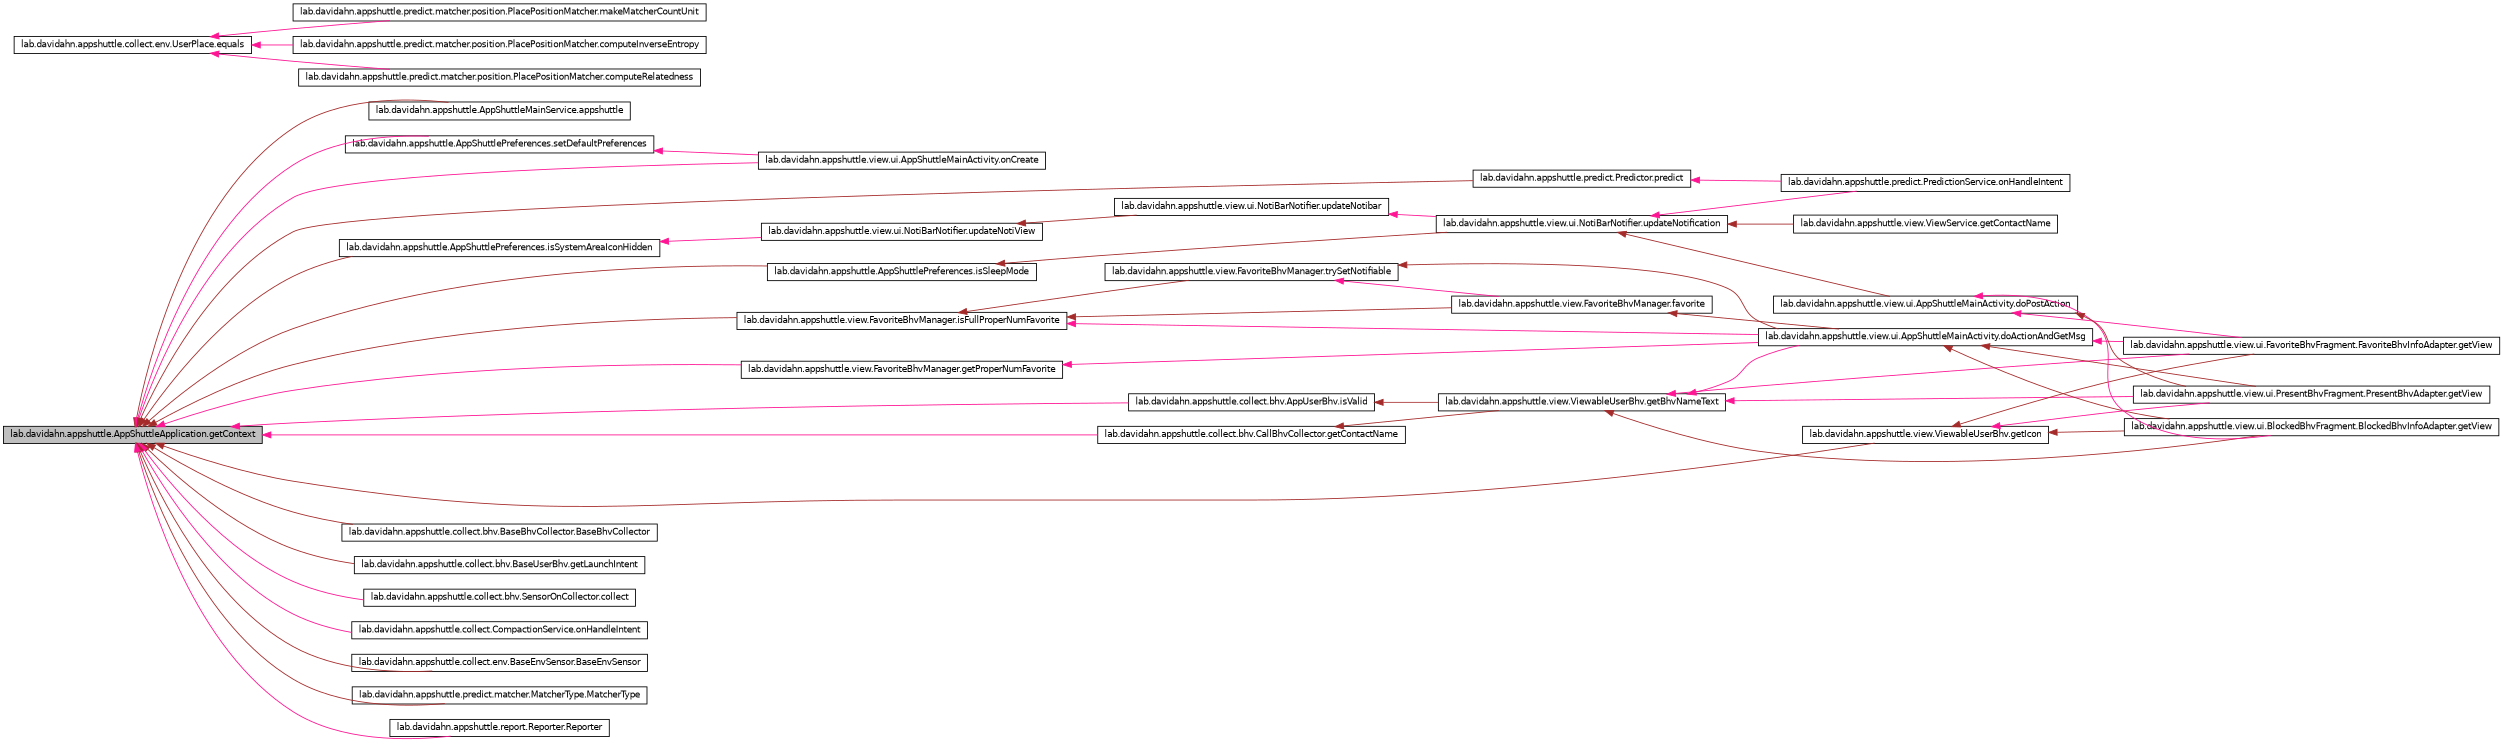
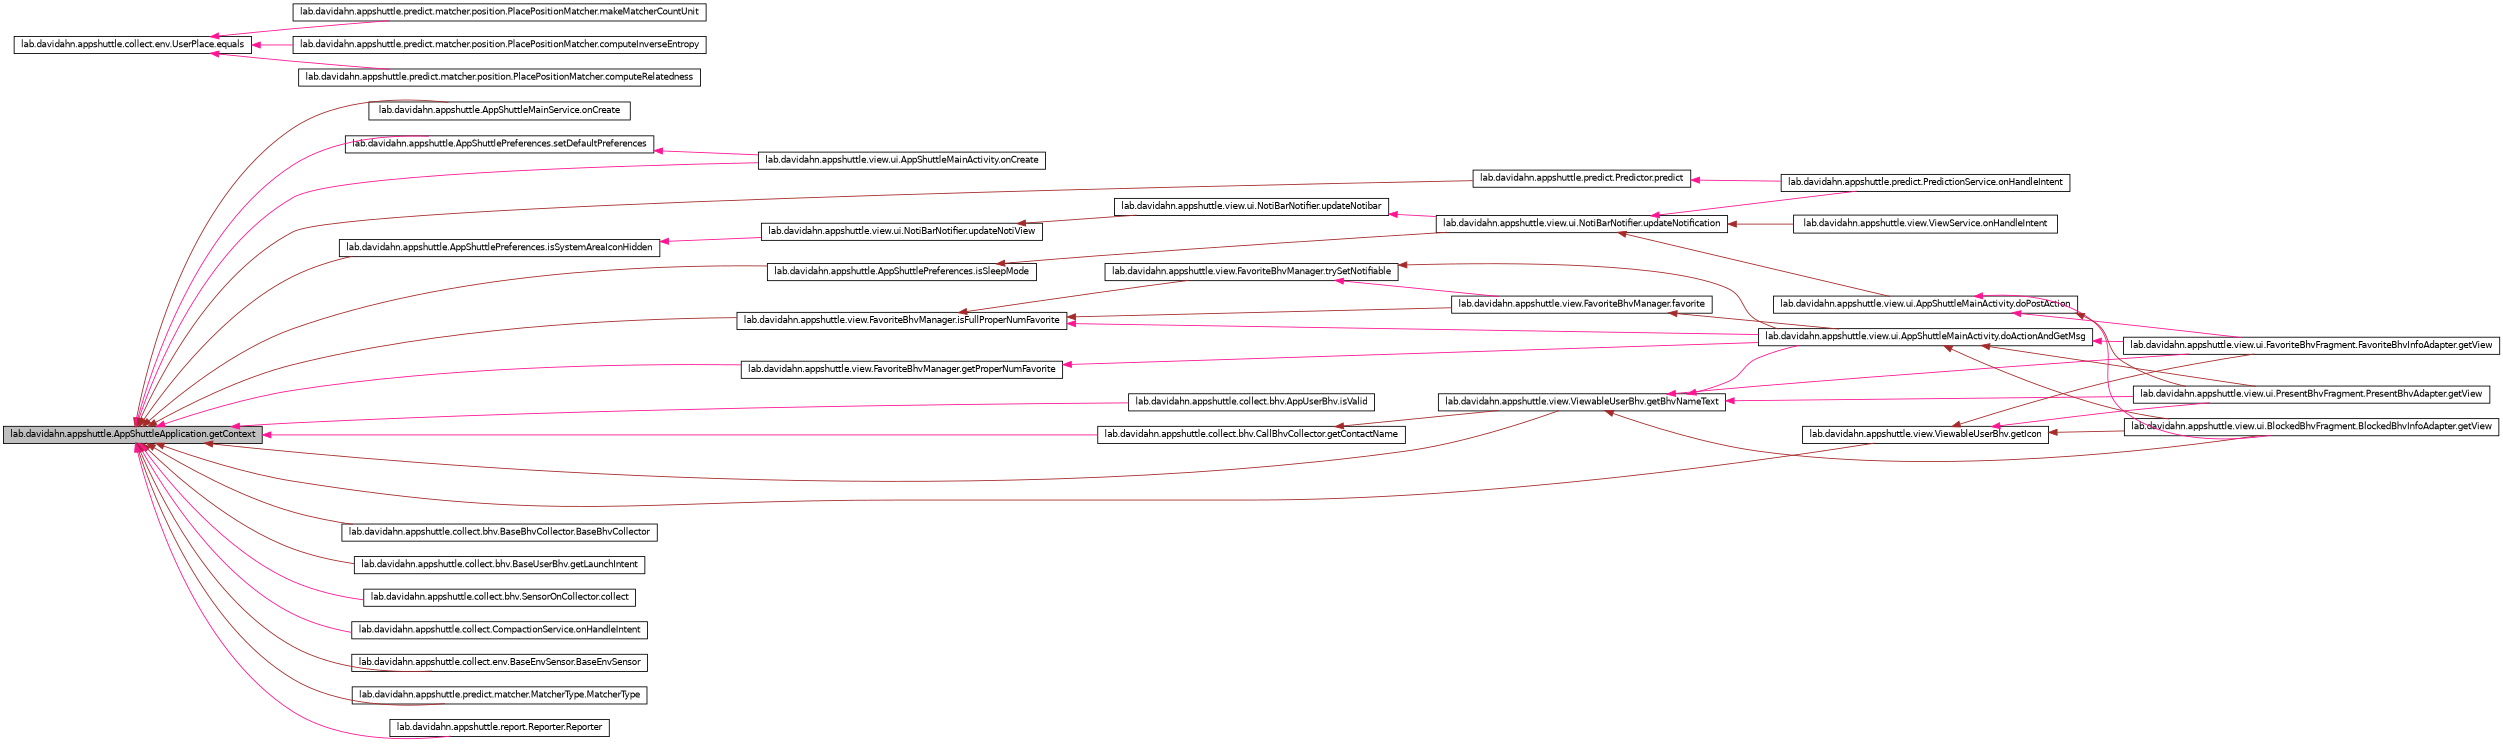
(500, 111) -> (500, 111)
(1926, 224) -> (1926, 224)
(1411, 402) -> (889, 481)
